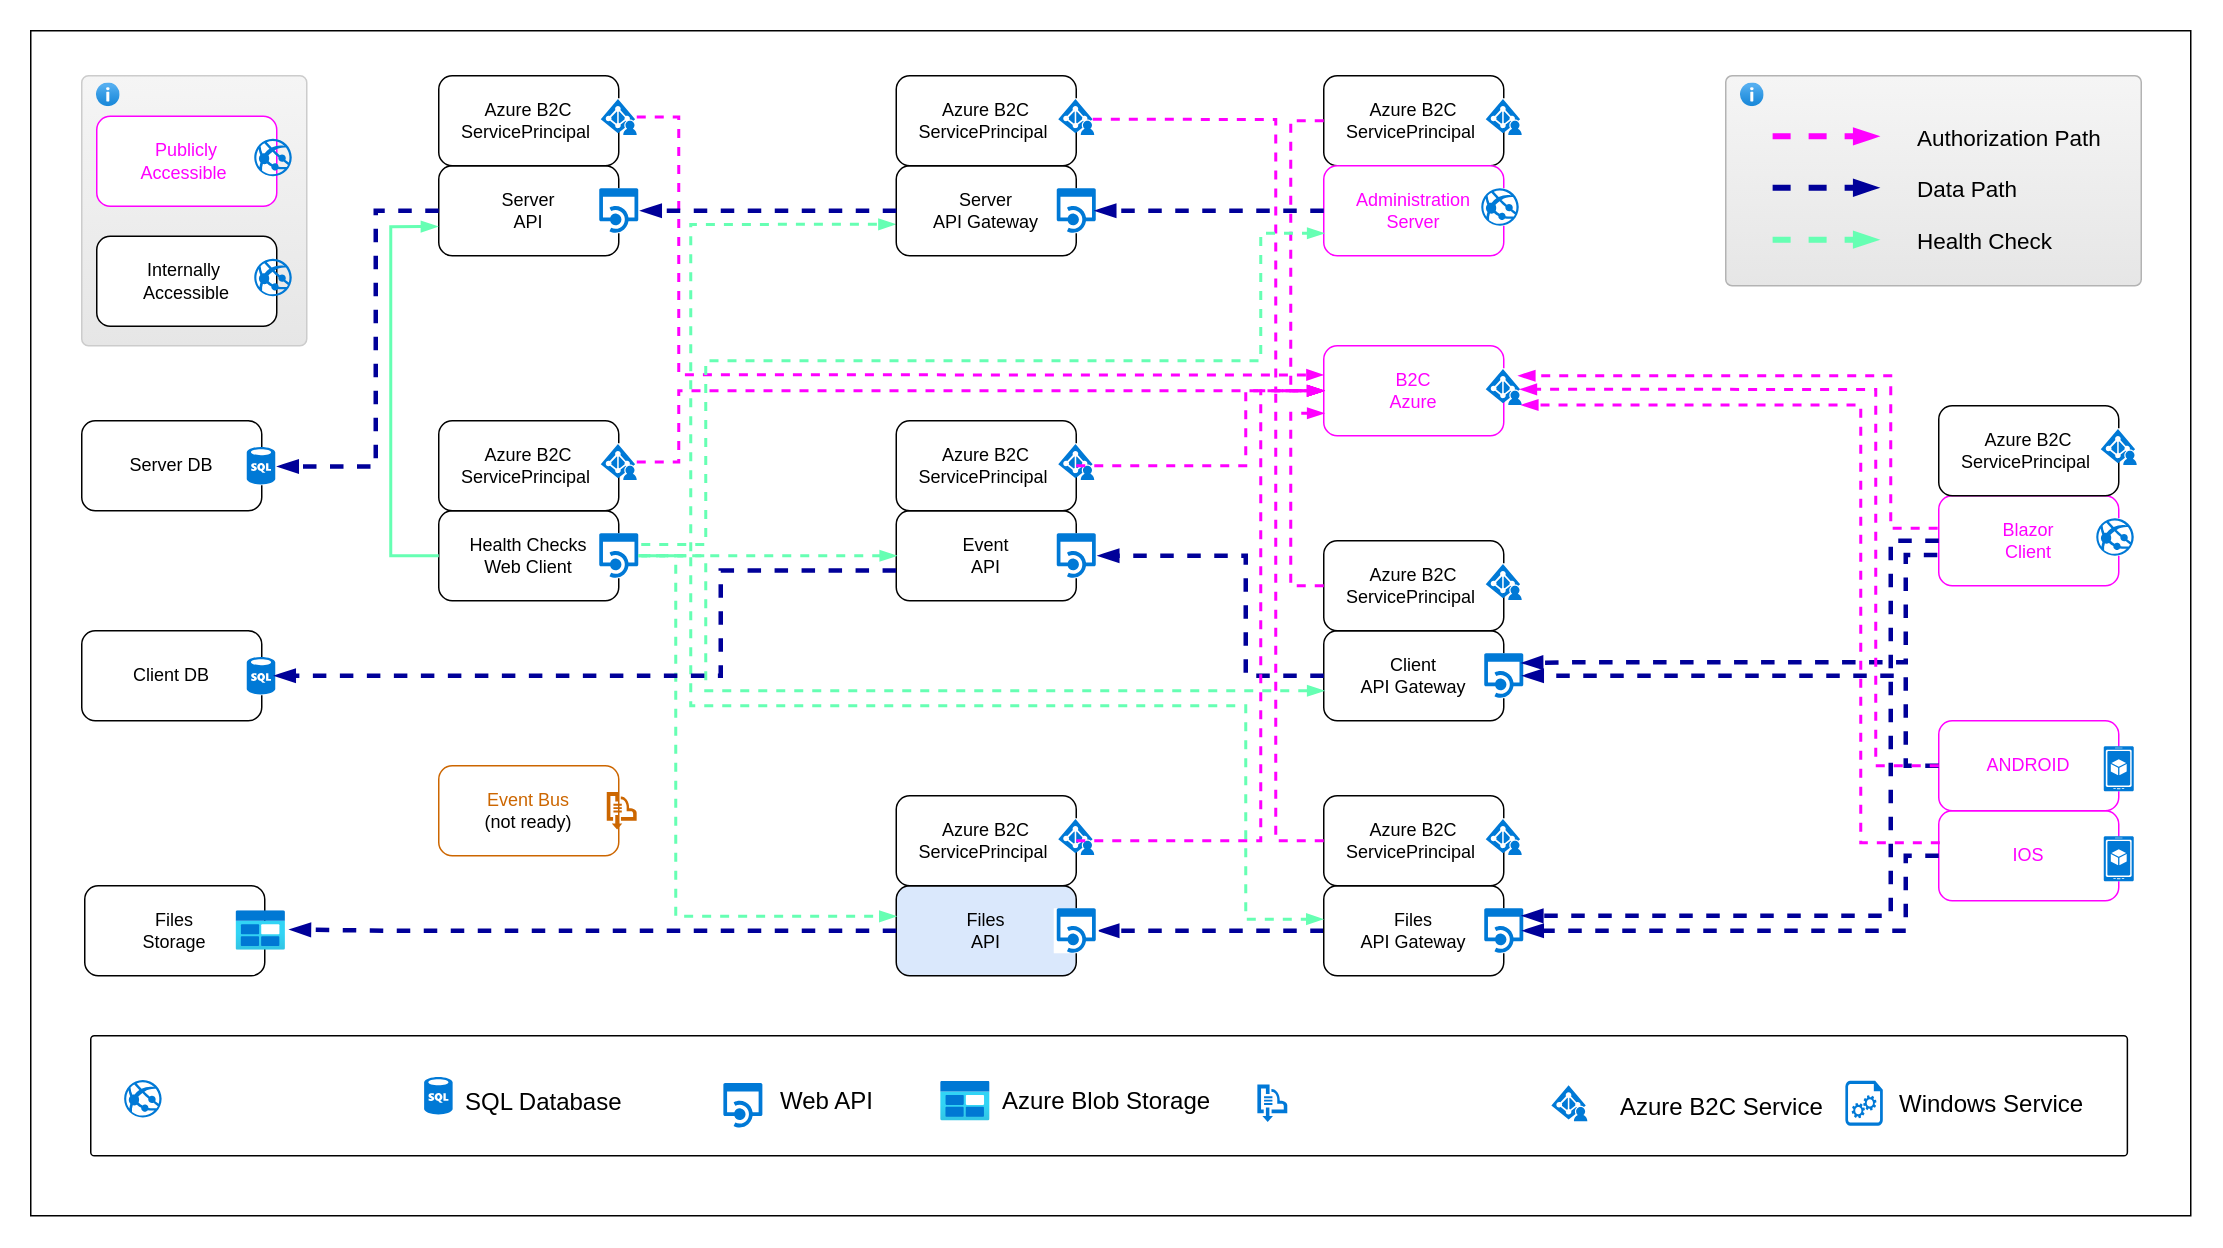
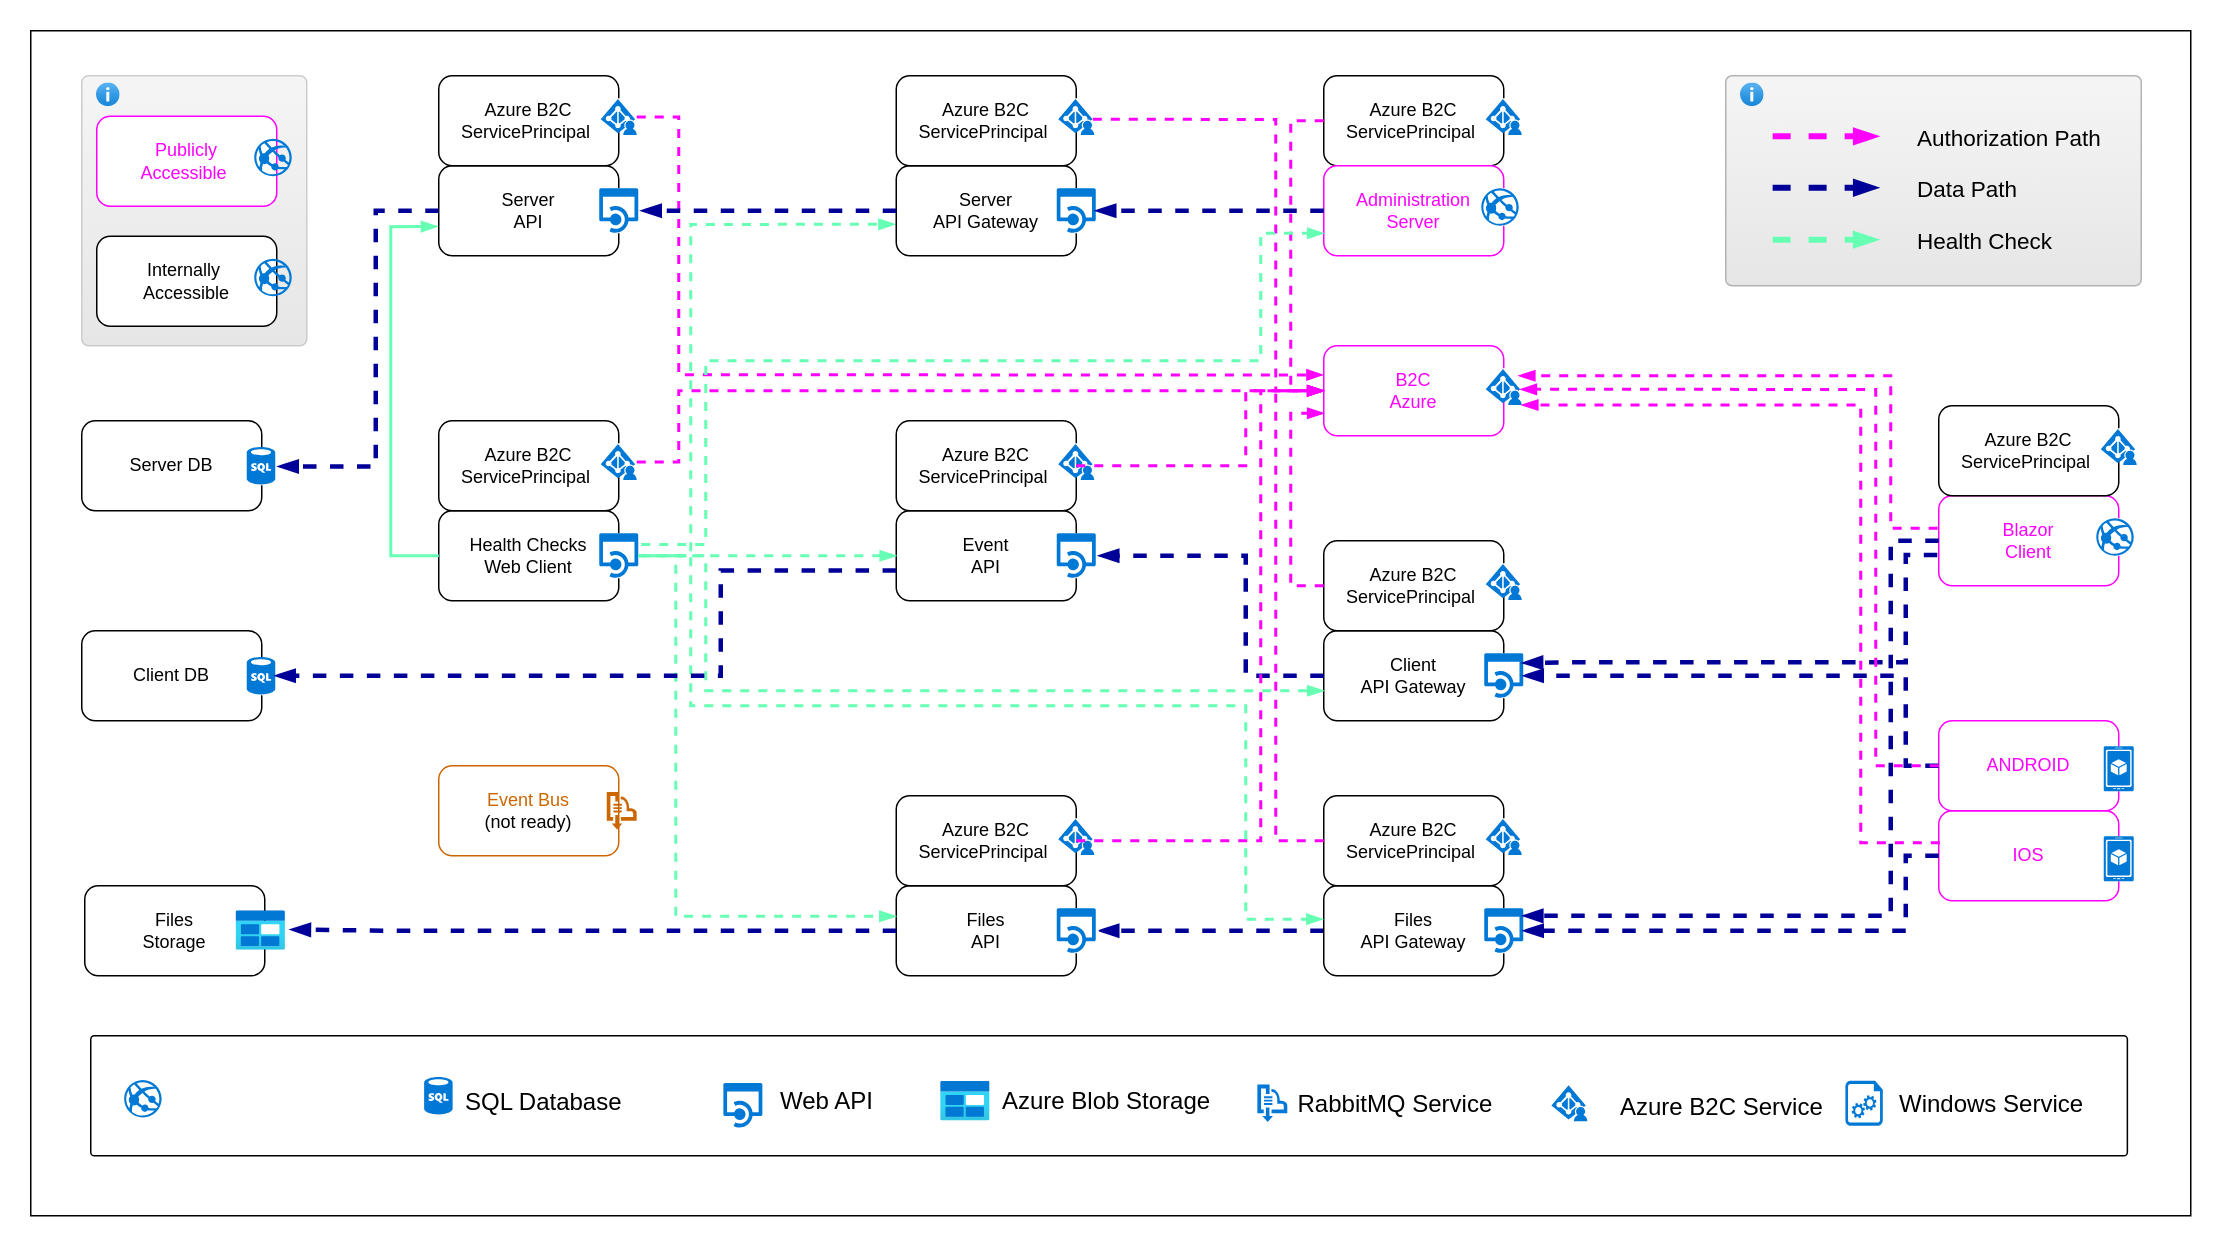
(986, 931) -> (986, 931)
none -> (1400, 1103)
